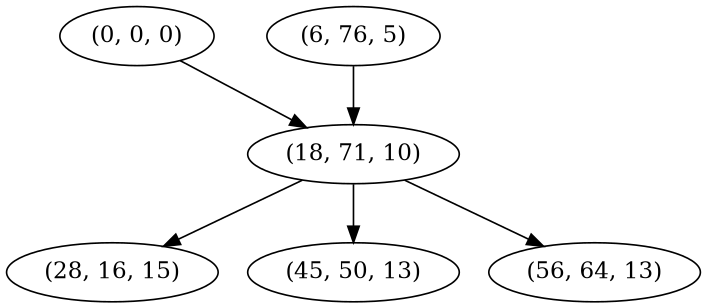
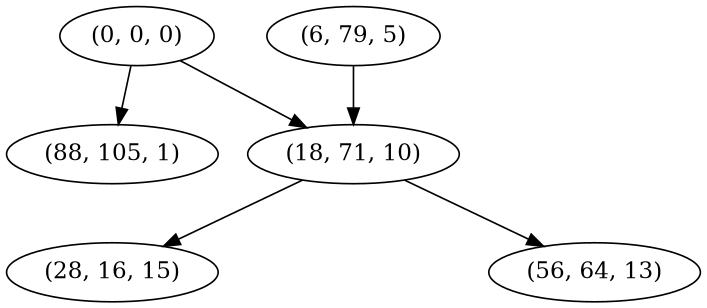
(353, 36) -> (353, 36)
none -> (112, 154)
(353, 272) -> none
